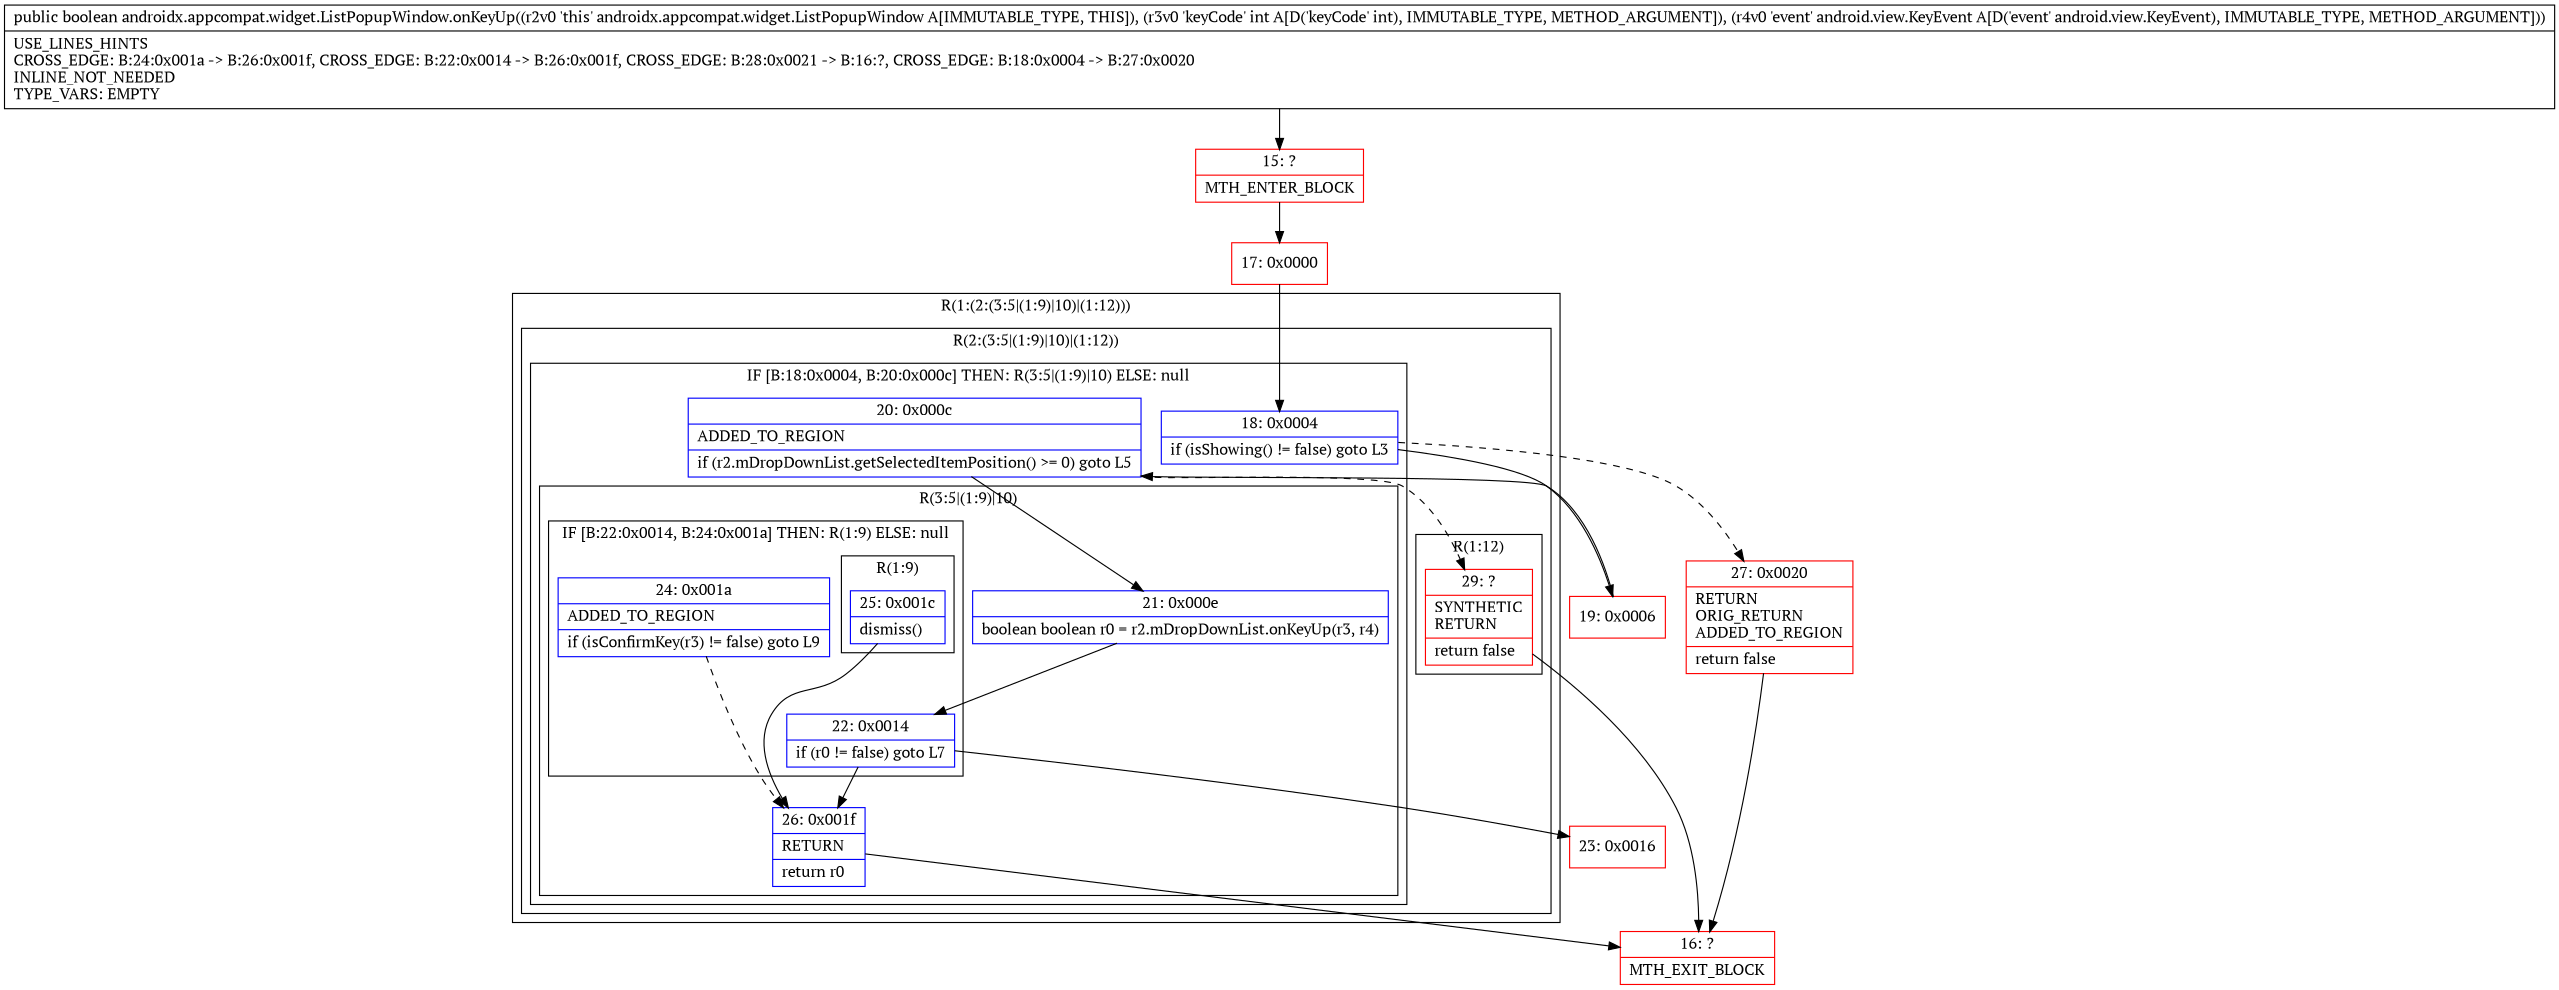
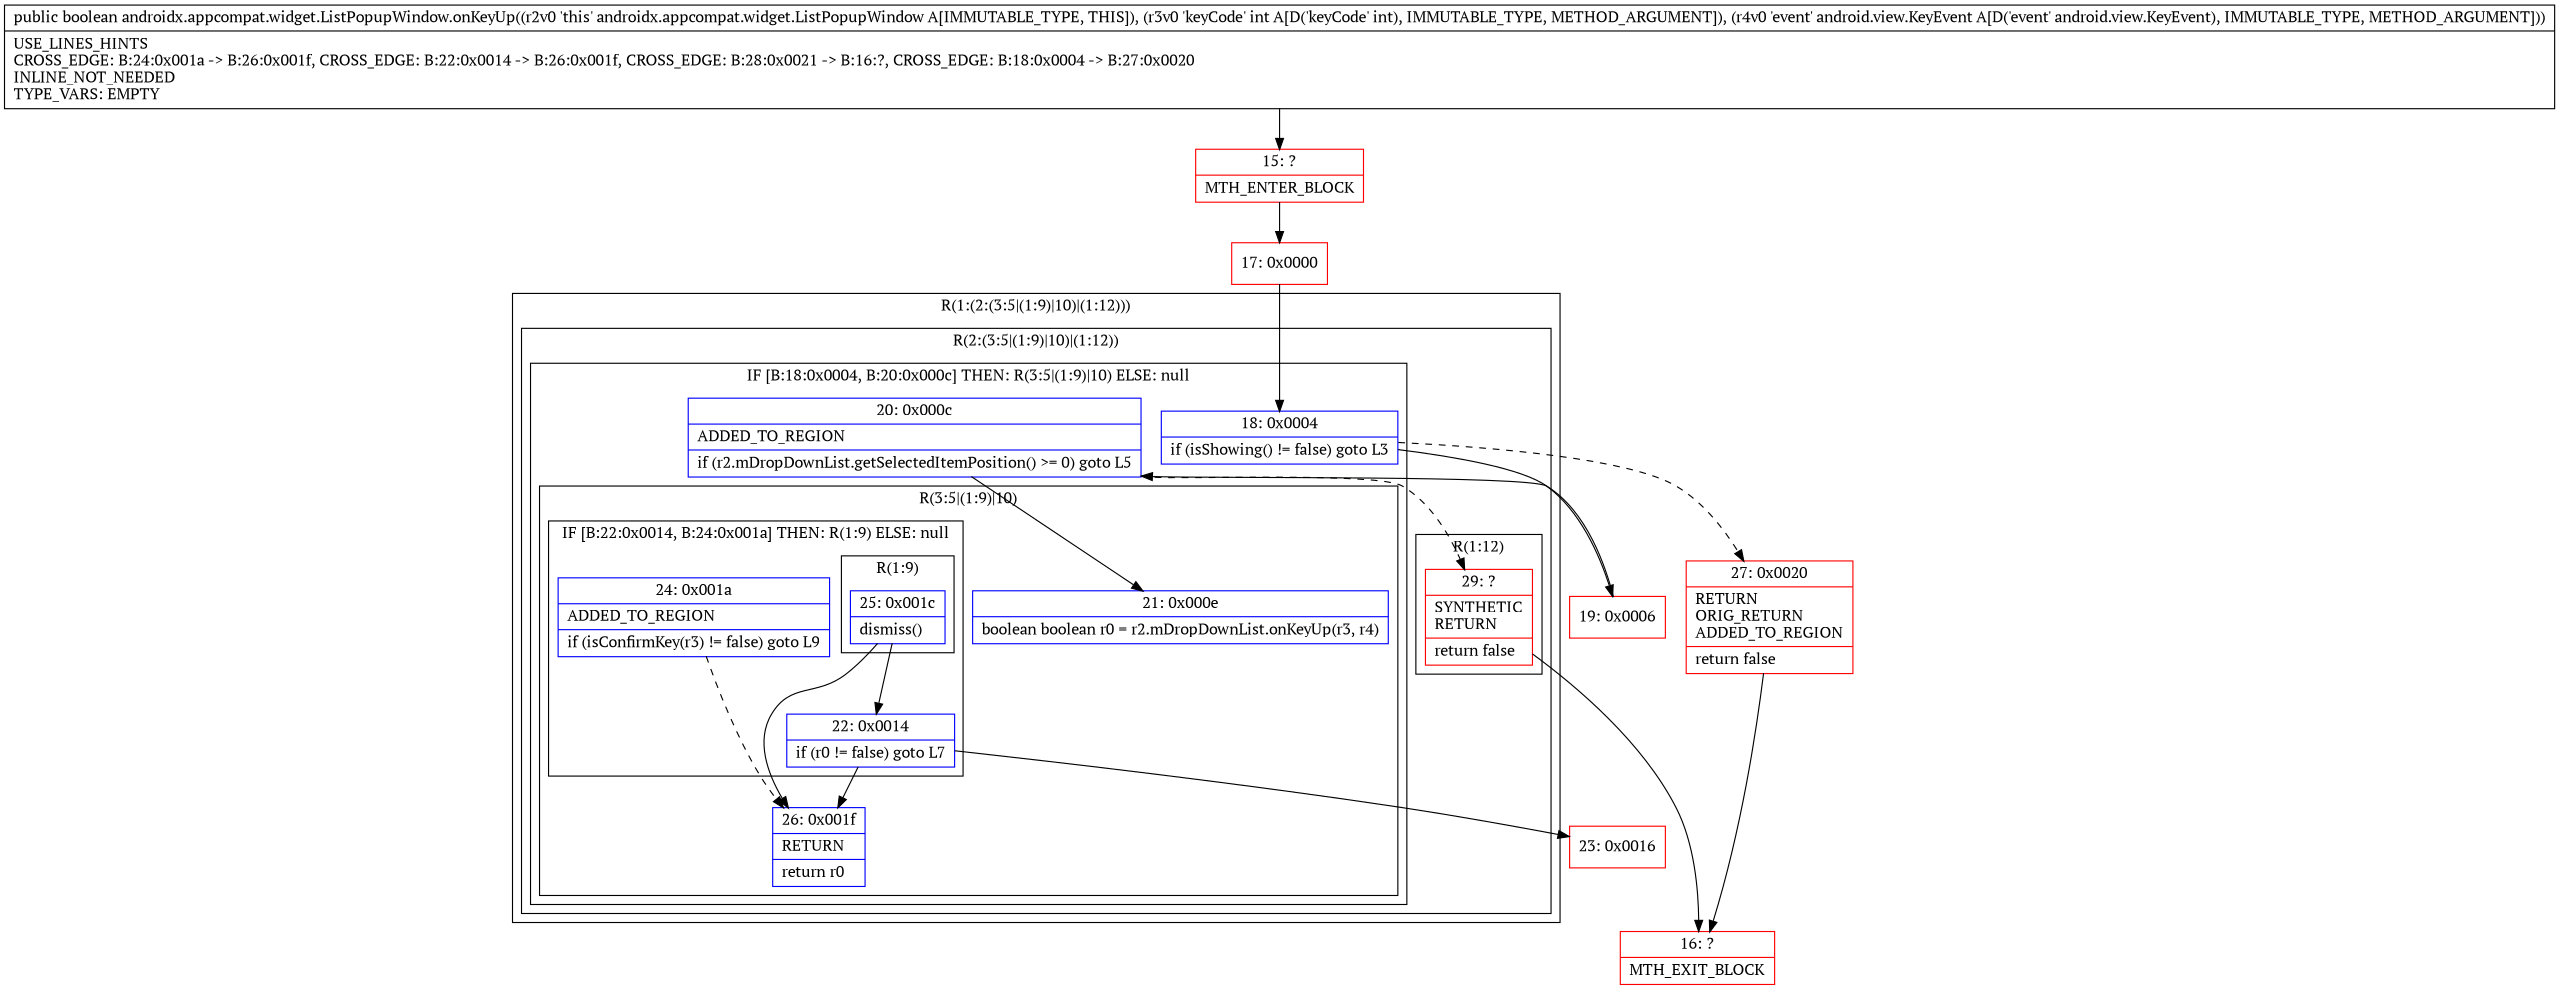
(1031, 677) -> (886, 673)
(1144, 888) -> none
